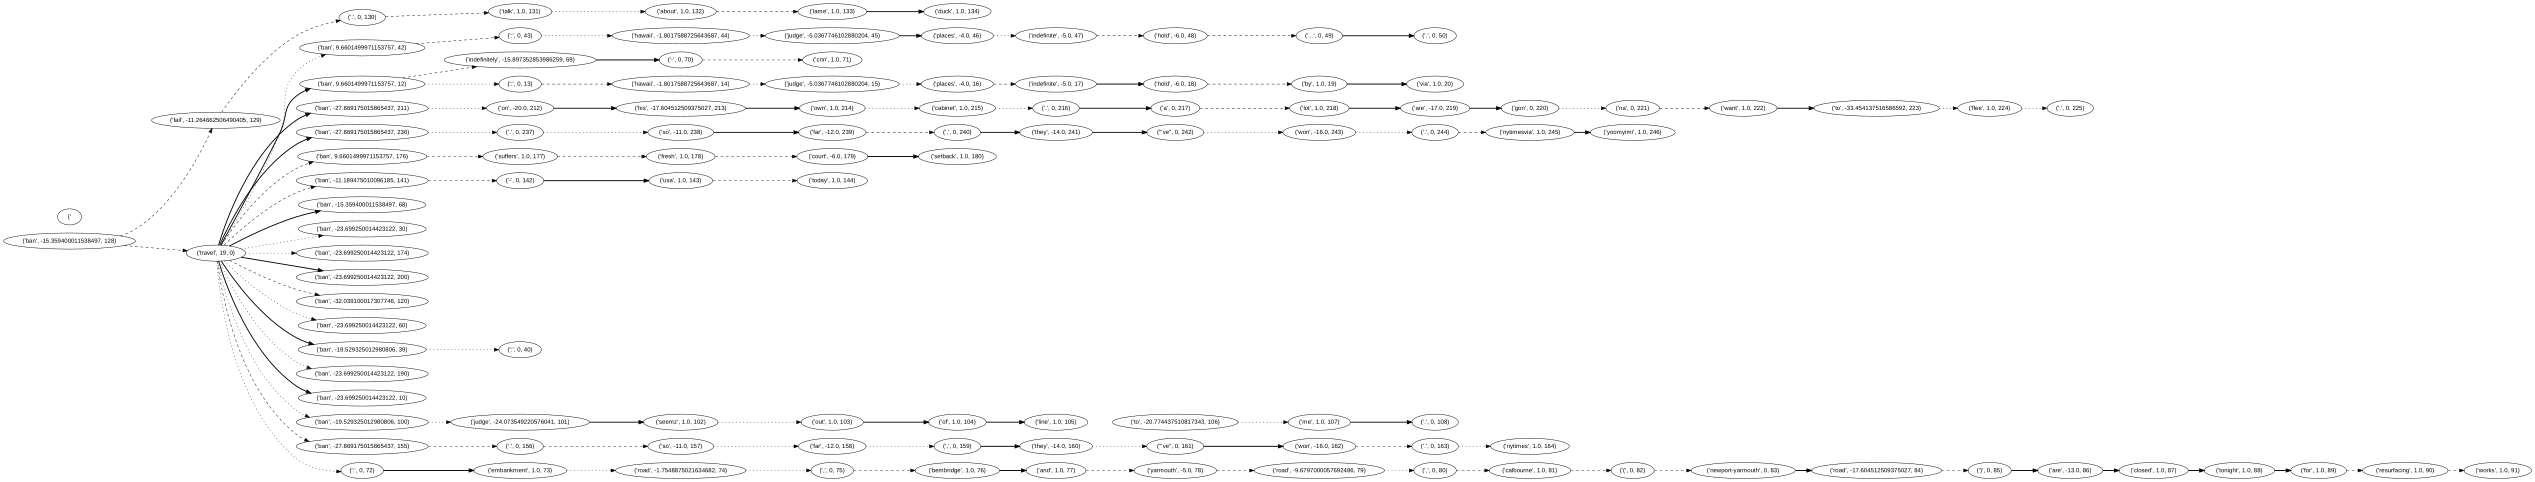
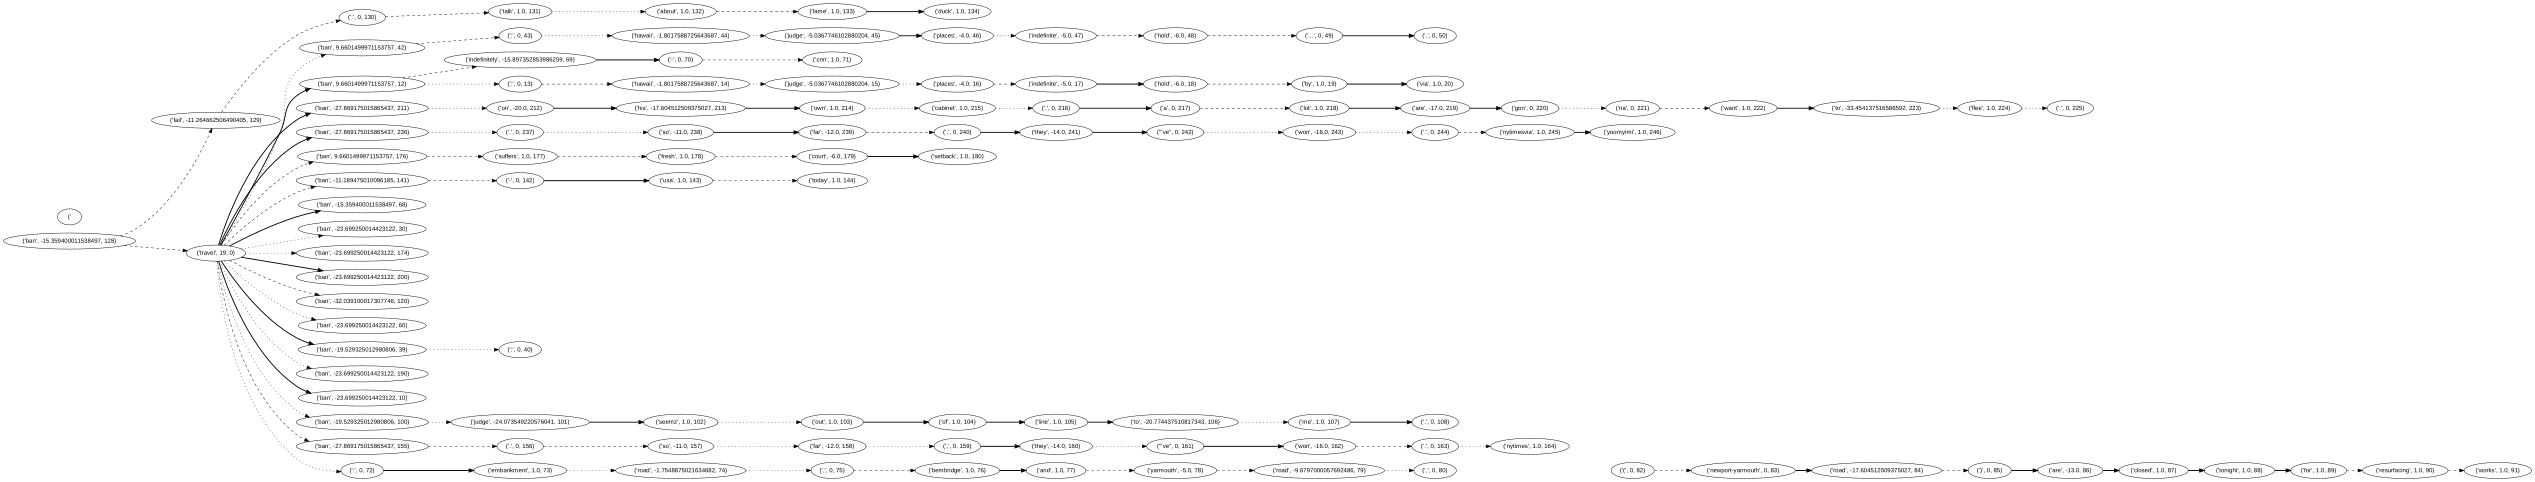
none -> (1098, 422)
(1530, 470) -> none
